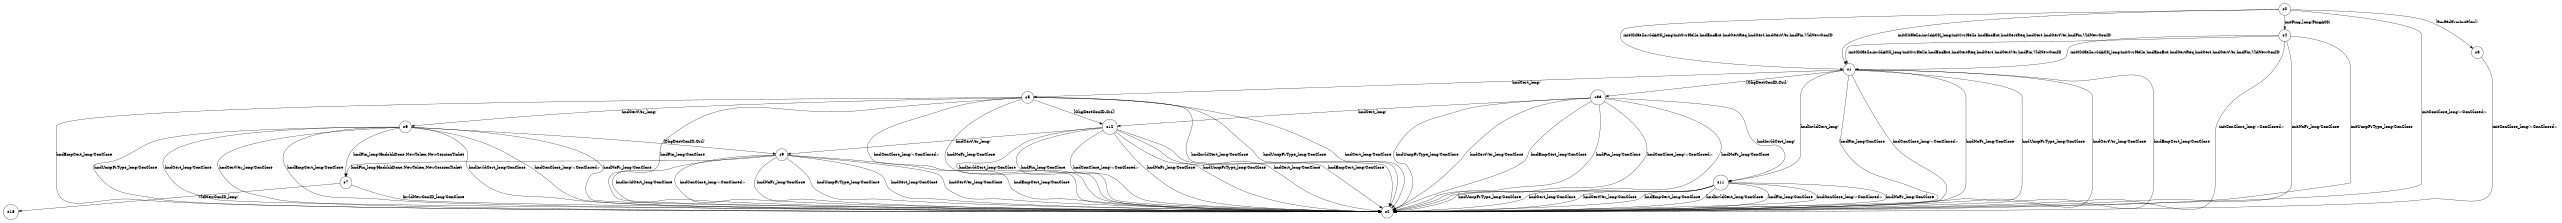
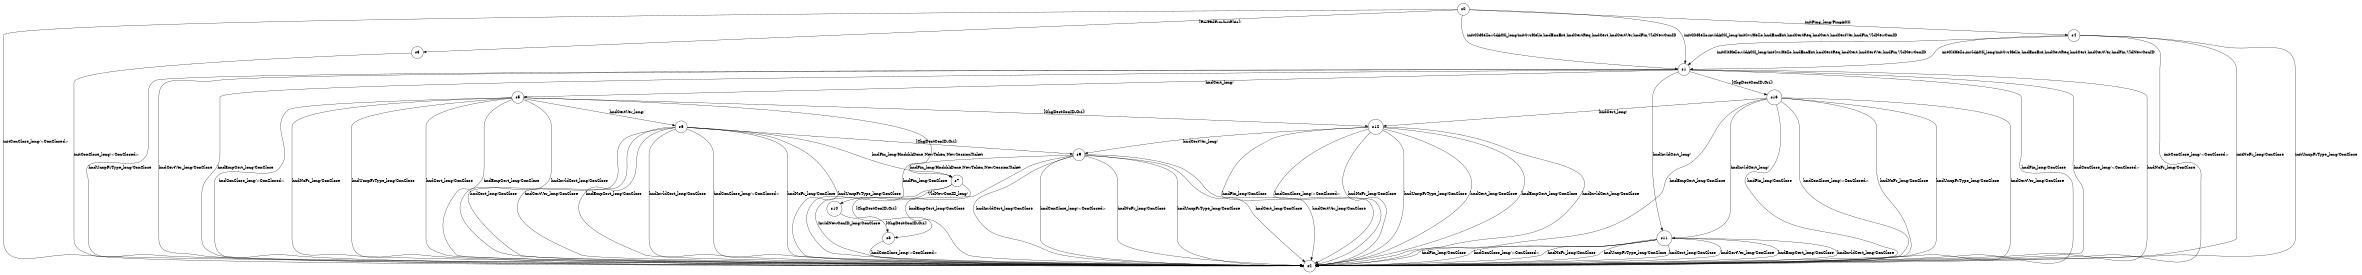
(1598, 97) -> (1774, 97)
(11, 212) -> (834, 209)
none -> (889, 238)
